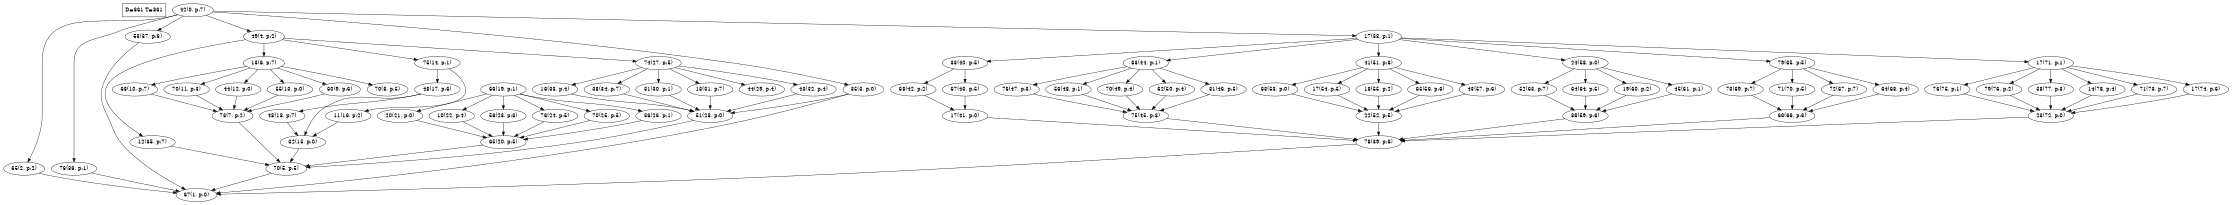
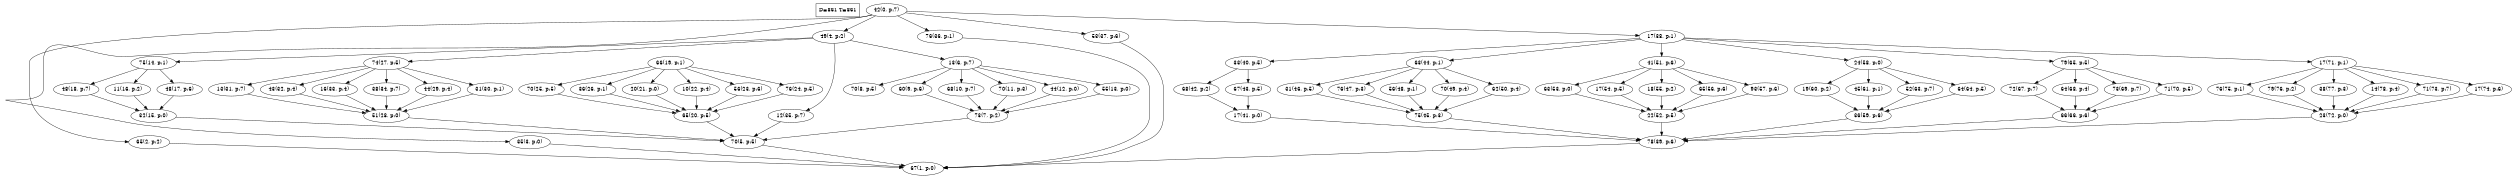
(1482, 89) -> (1765, 89)
(362, 103) -> (117, 76)
(792, 105) -> (414, 102)
